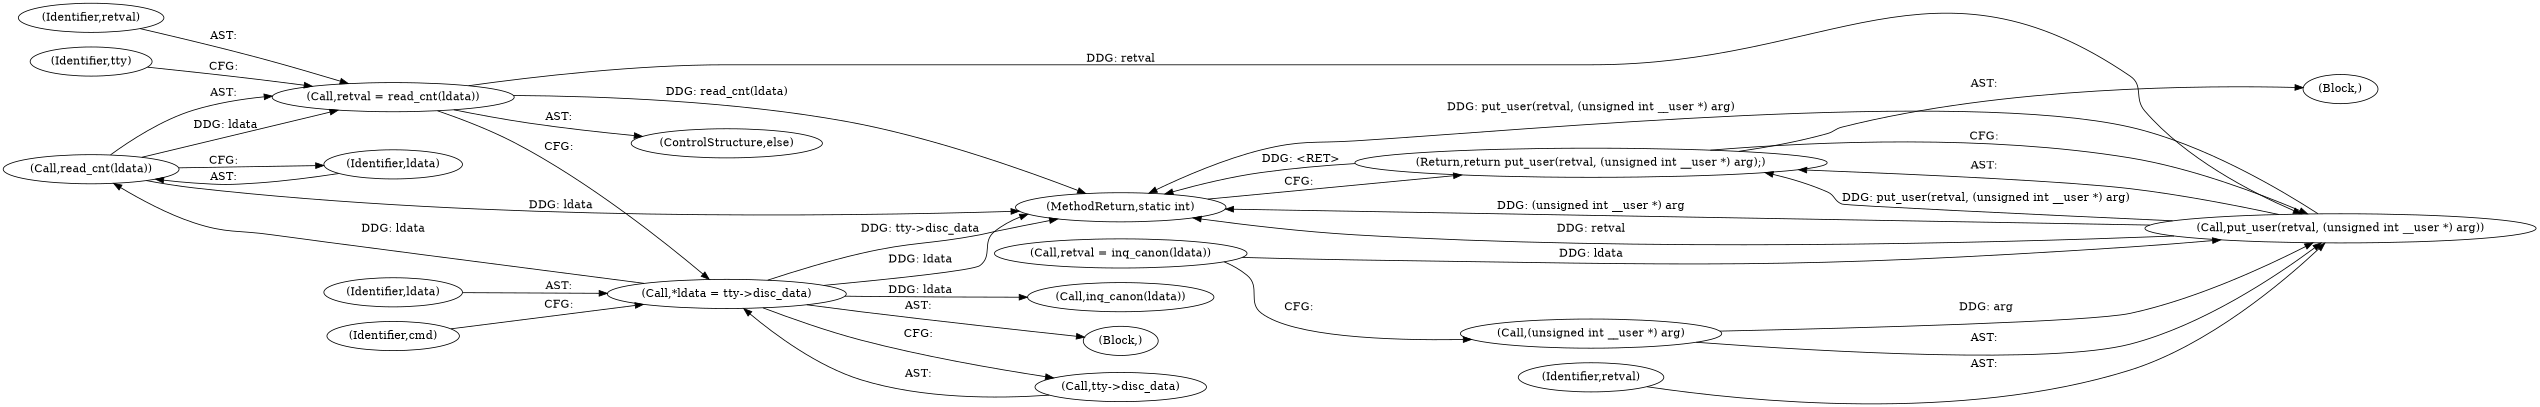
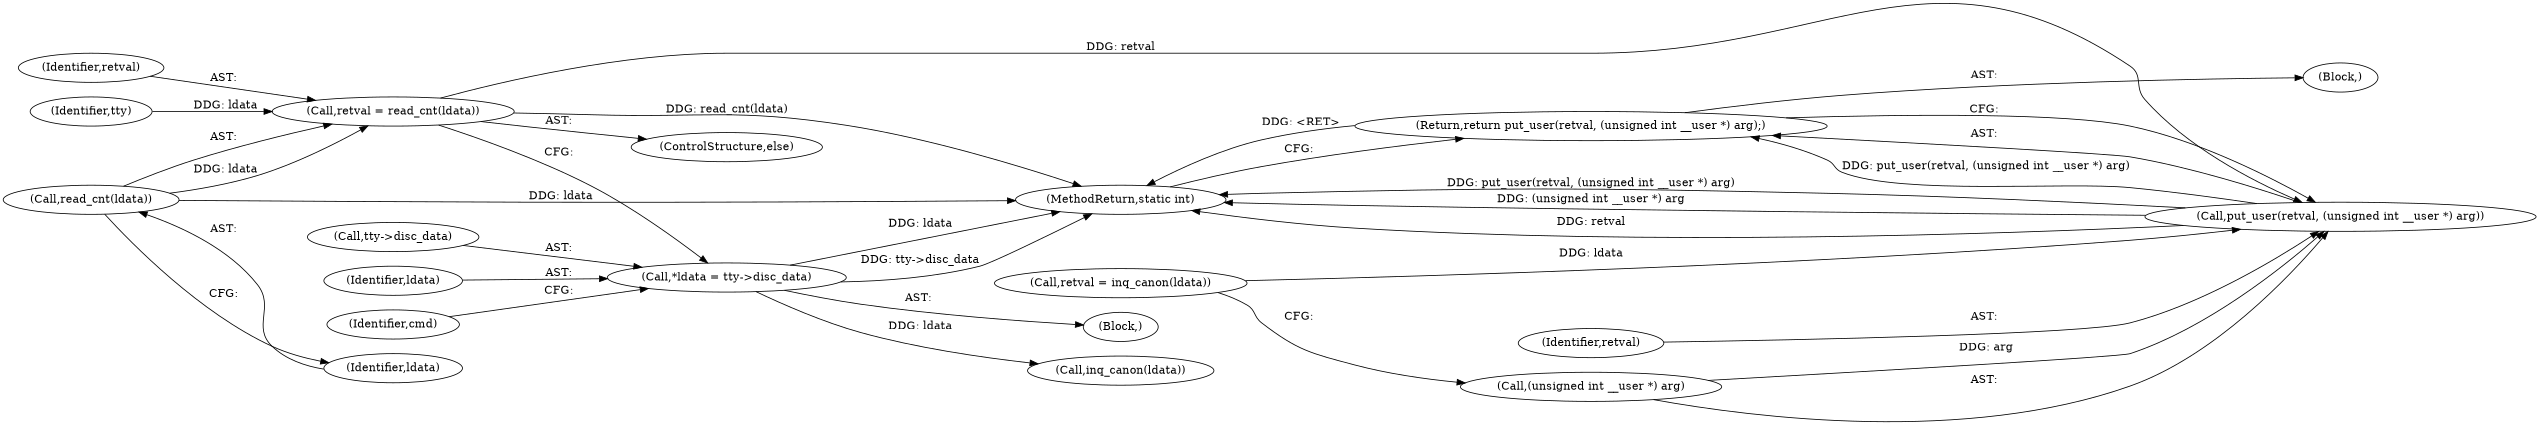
(226, 67) -> (226, 105)
(378, 249) -> none
(902, 350) -> none
